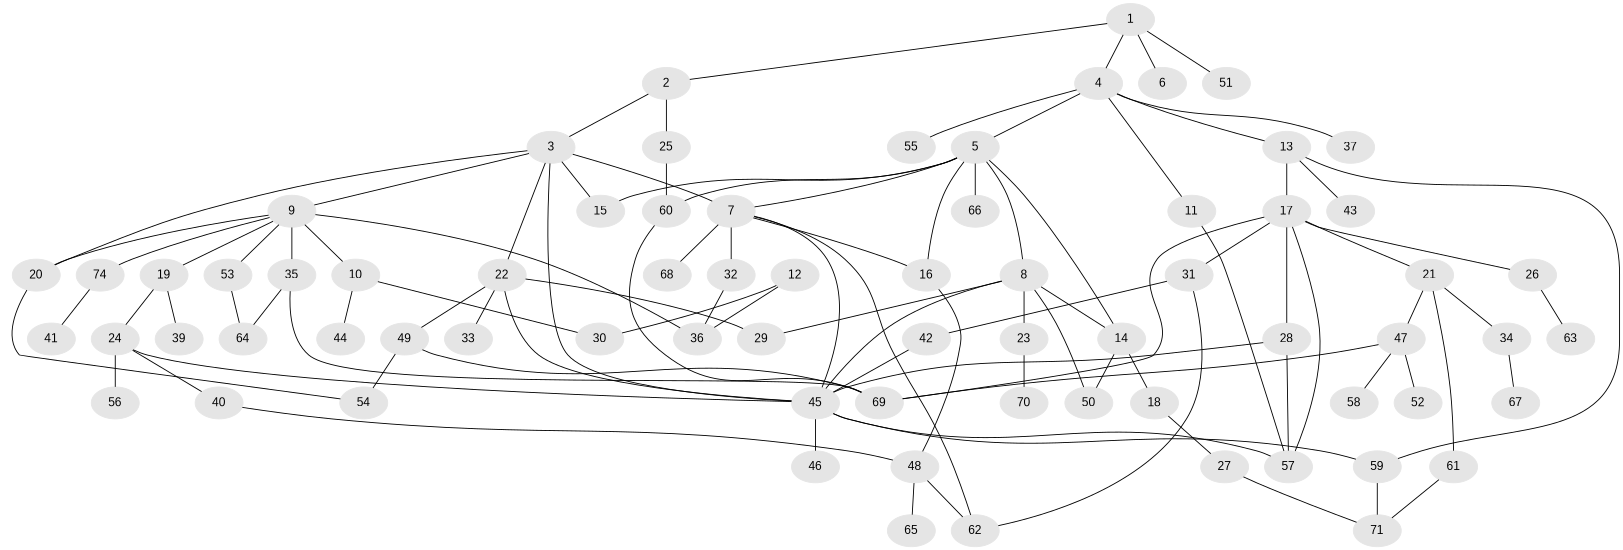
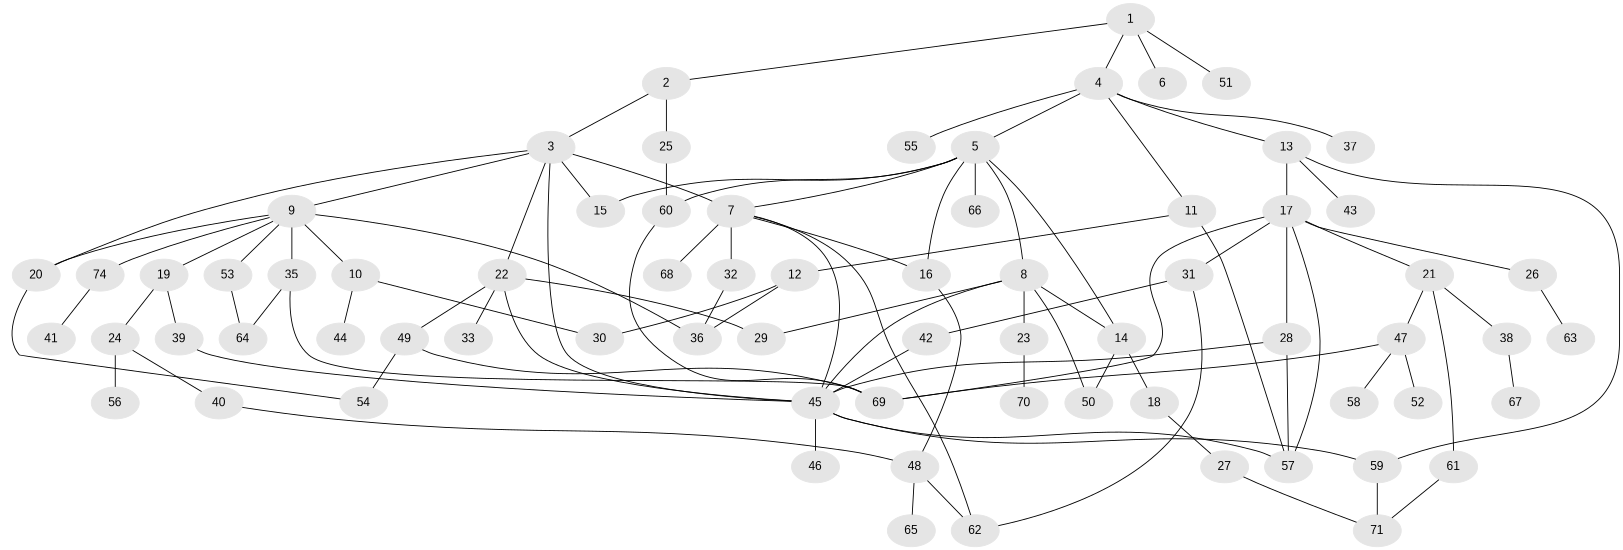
none -> (993, 243)
(1507, 339) -> (1507, 339)
(461, 389) -> (493, 387)
